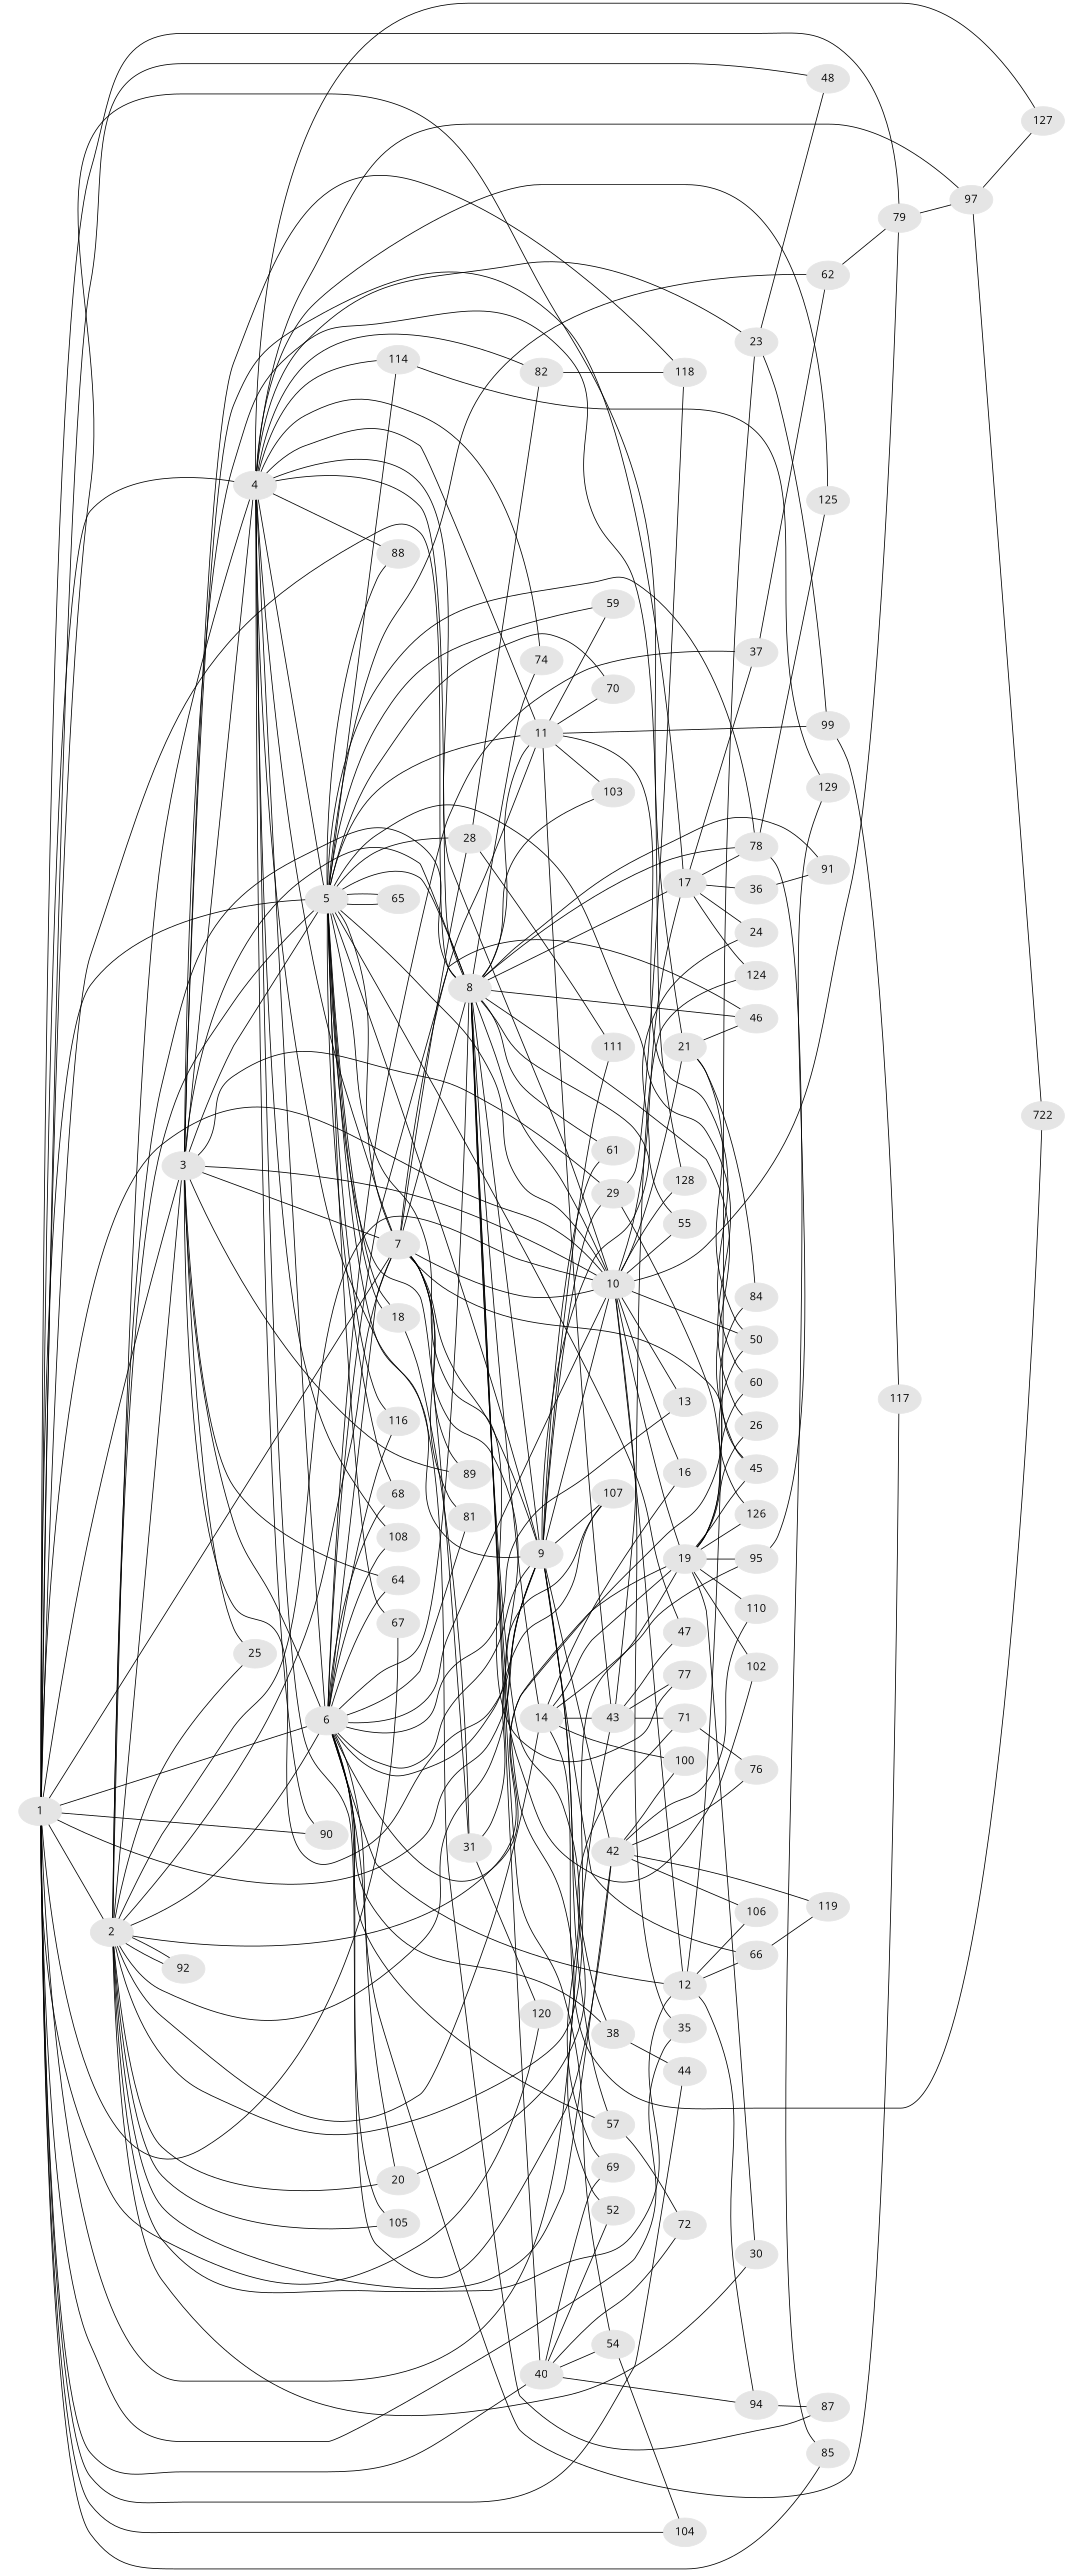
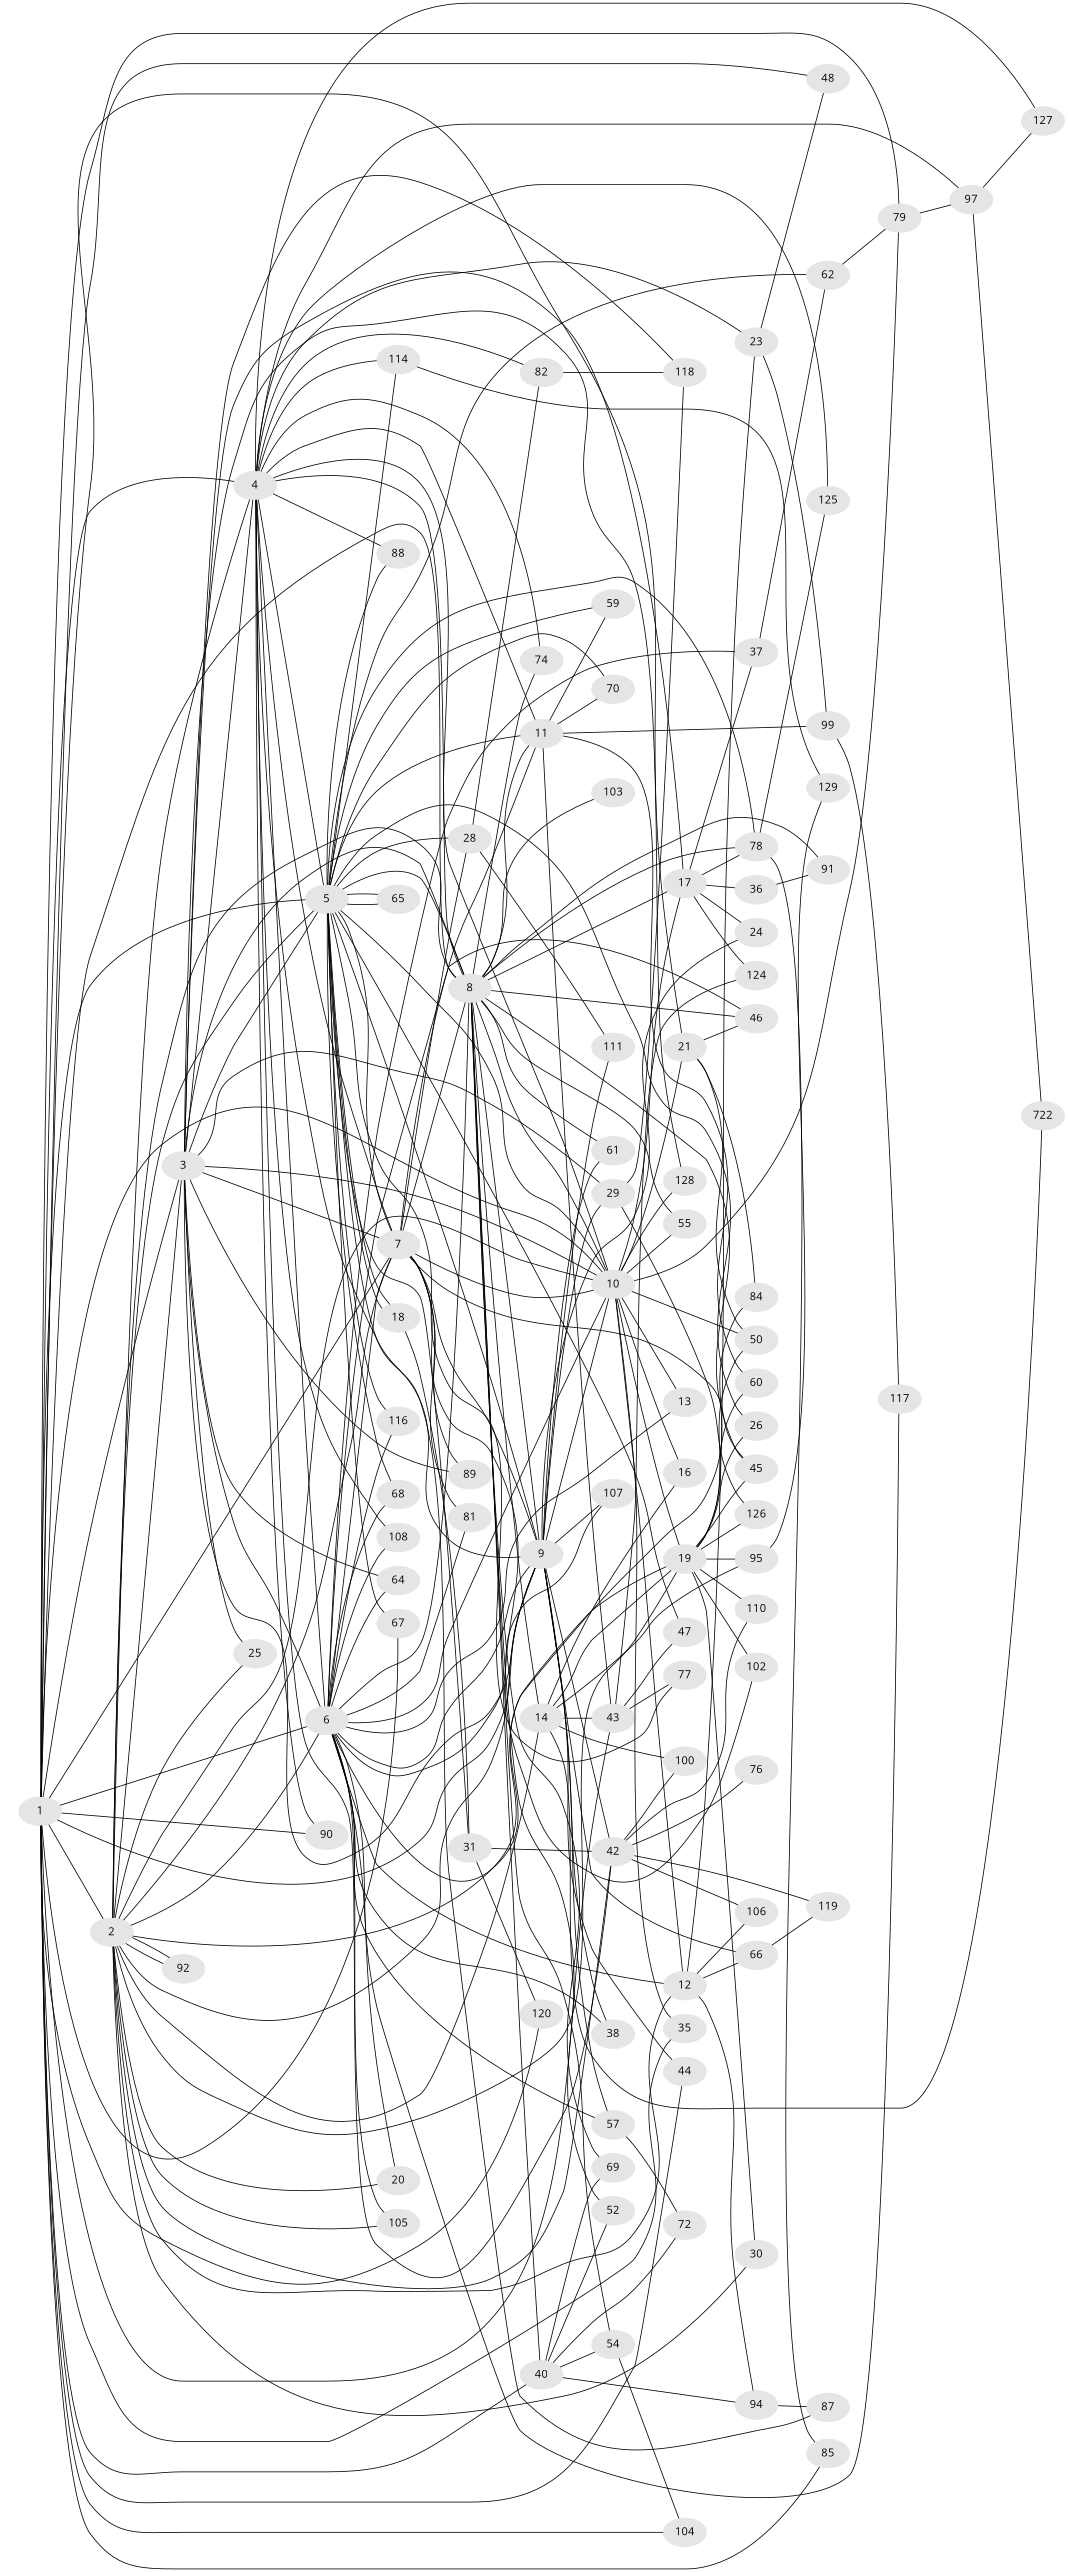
(577, 763) -> none
(519, 1642) -> (547, 1850)
(685, 1718) -> none
(645, 2051) -> (590, 1943)
